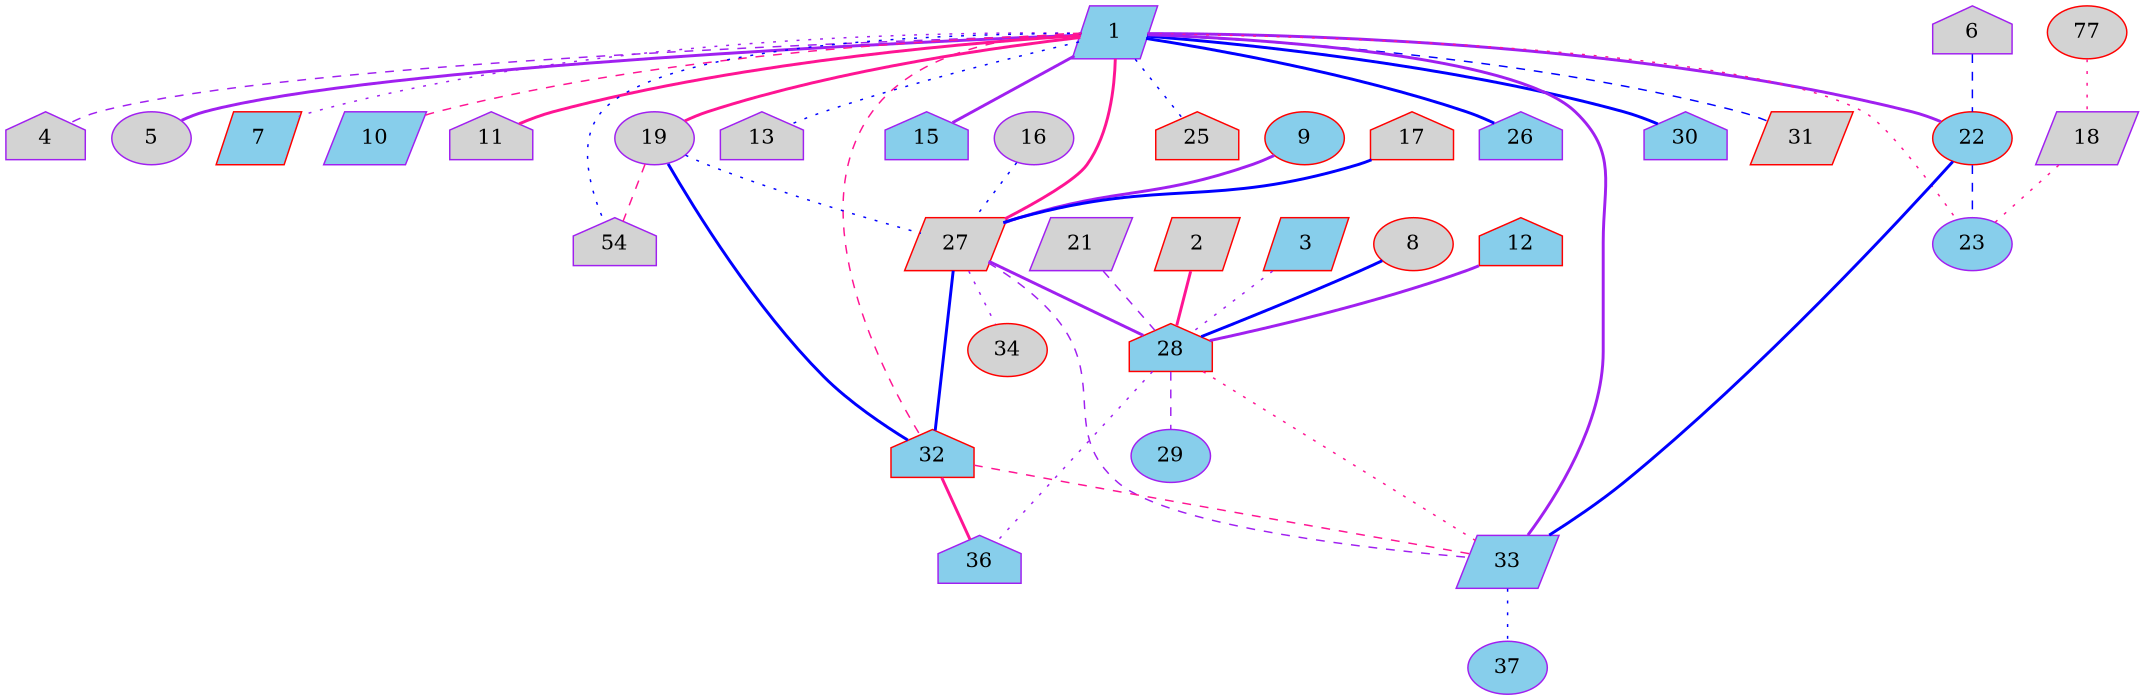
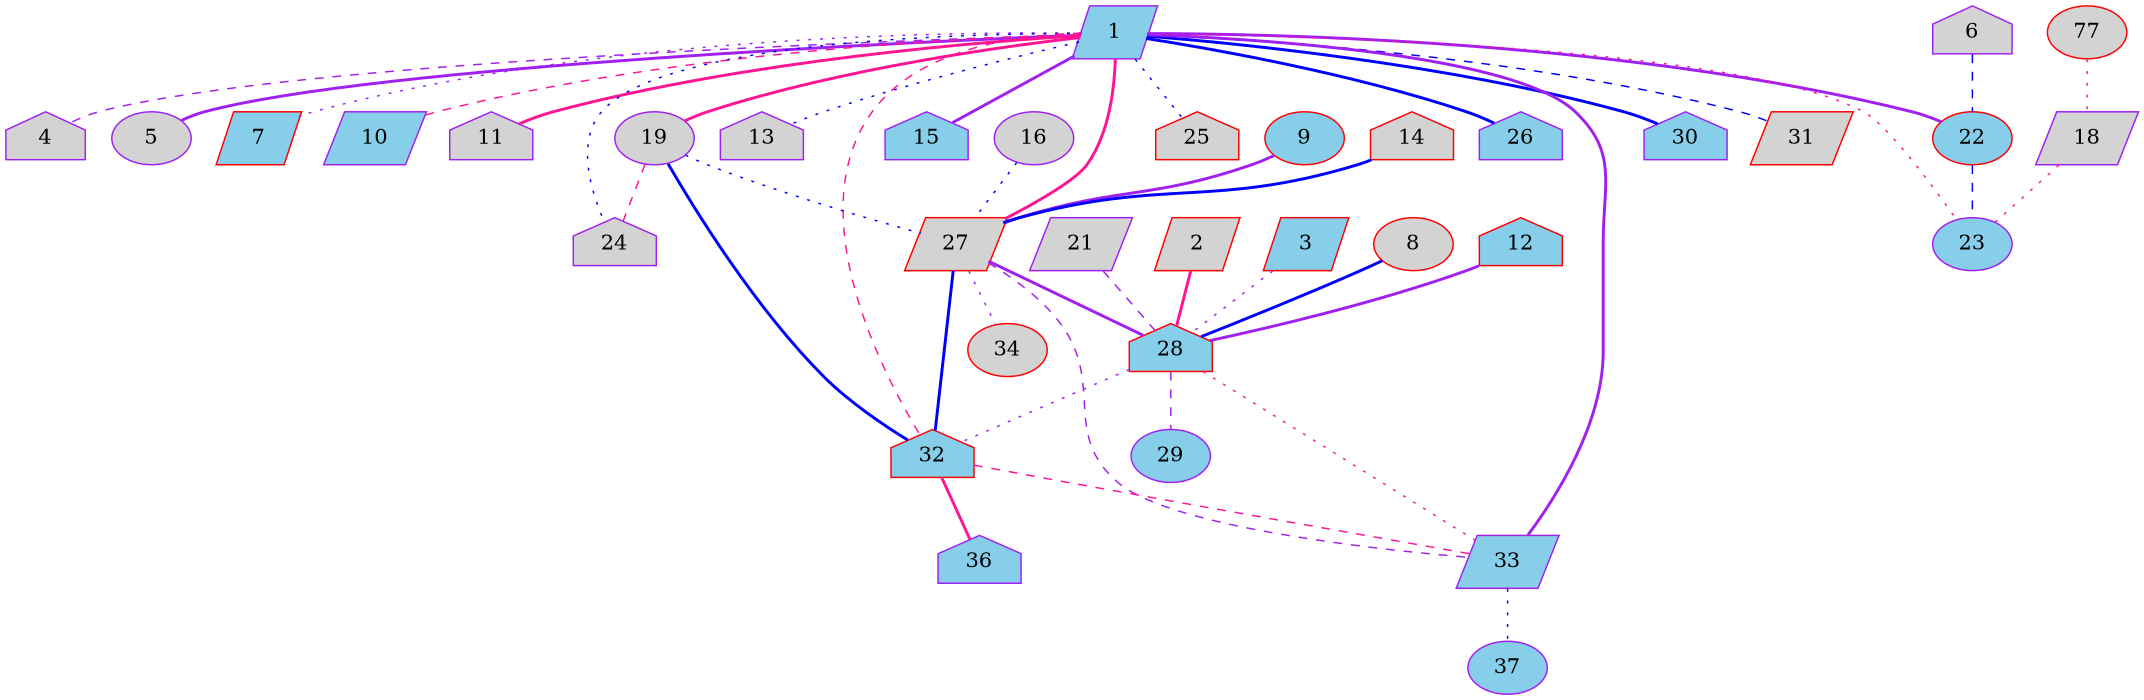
(1412, 138) -> (1412, 138)
(615, 244) -> (615, 244)
(1761, 360) -> none
(1074, 457) -> (1045, 406)
